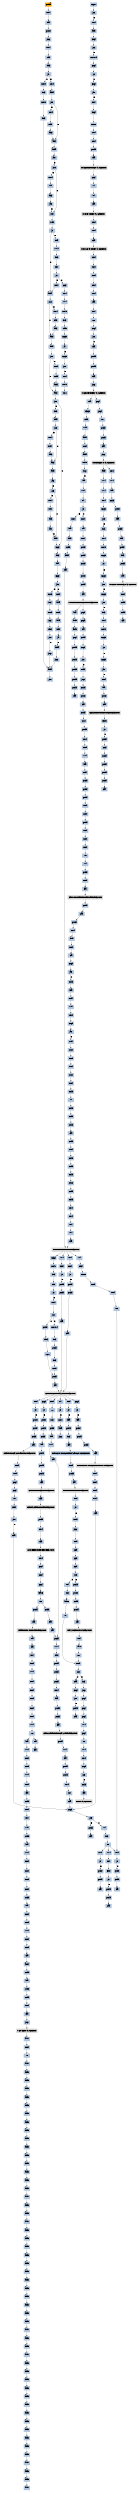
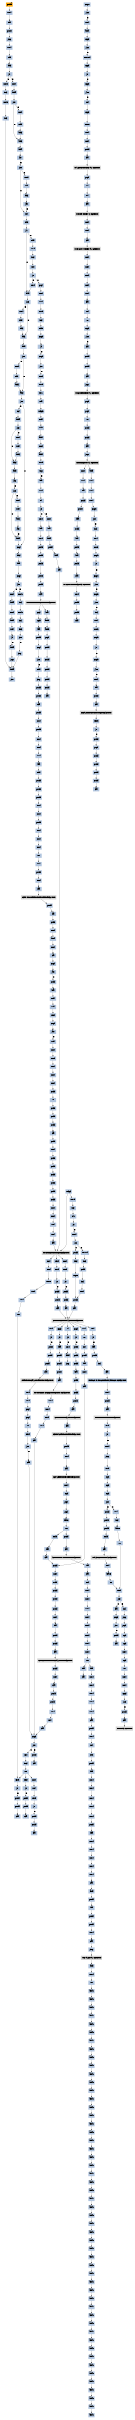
(92, 397) -> (41, 397)
(60, 1254) -> (66, 1223)
